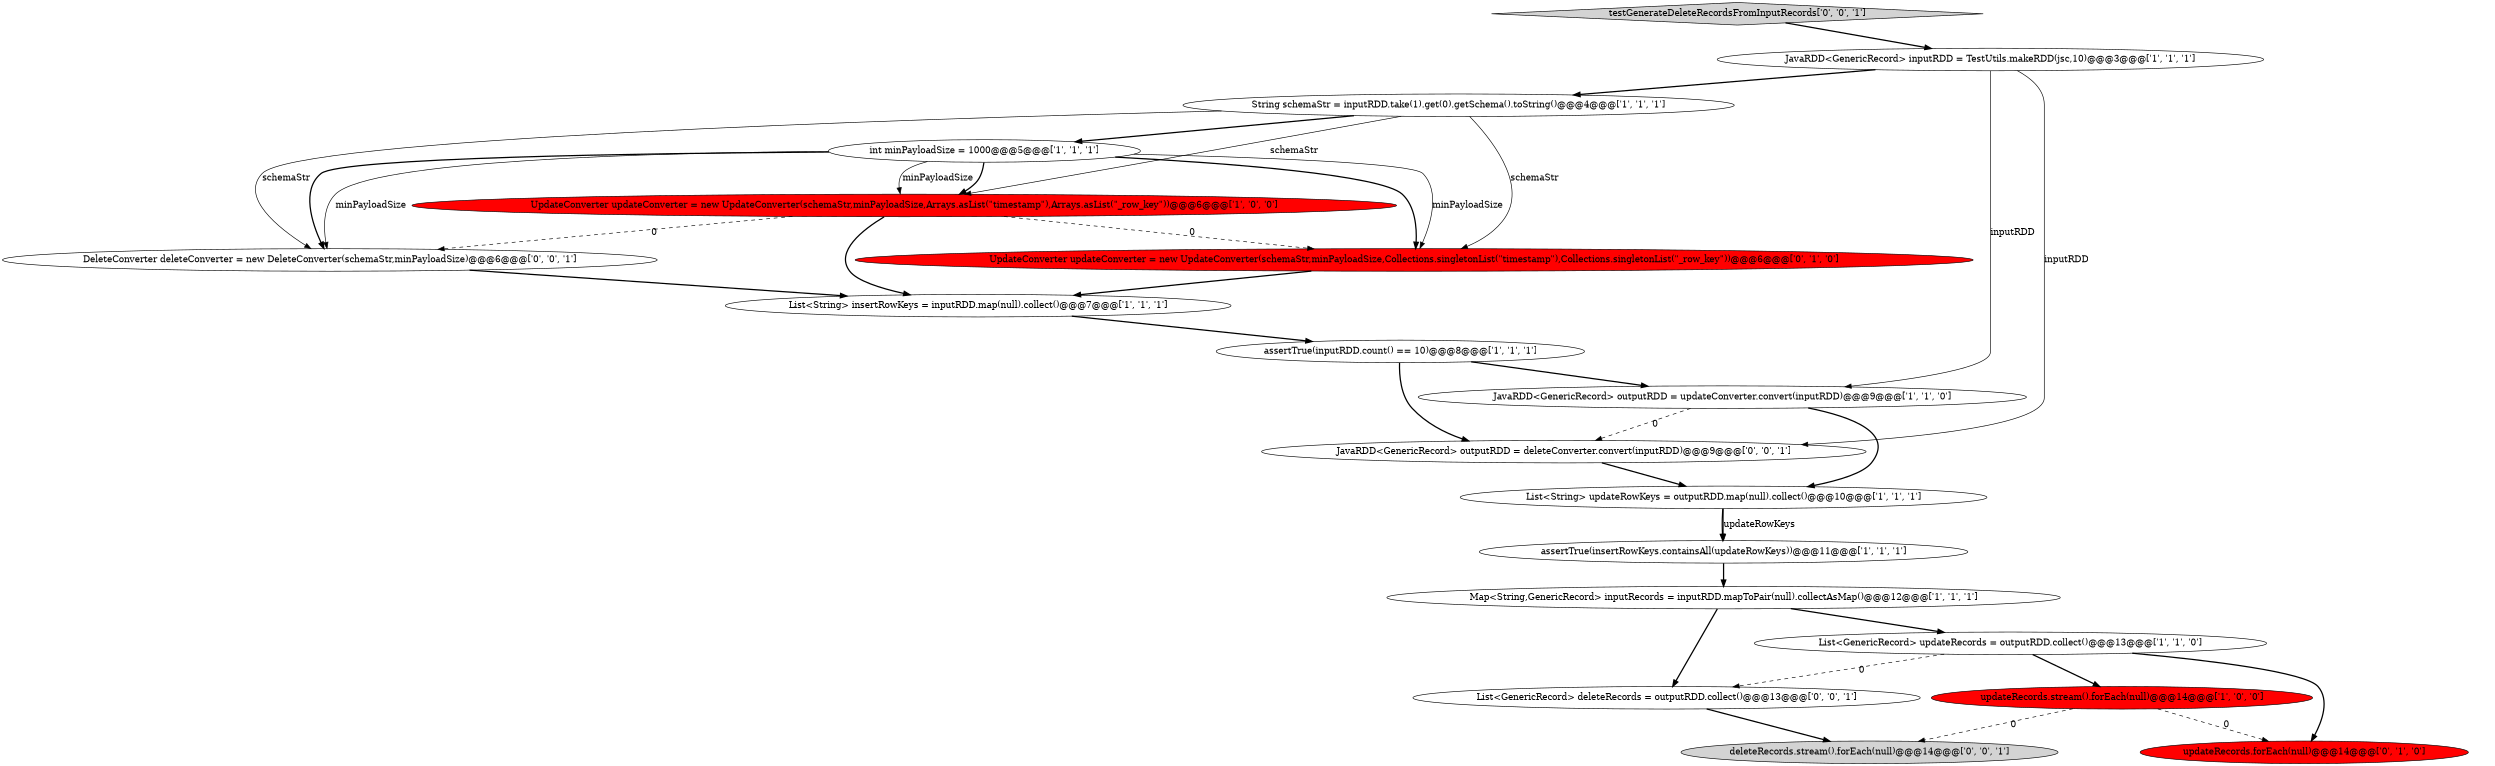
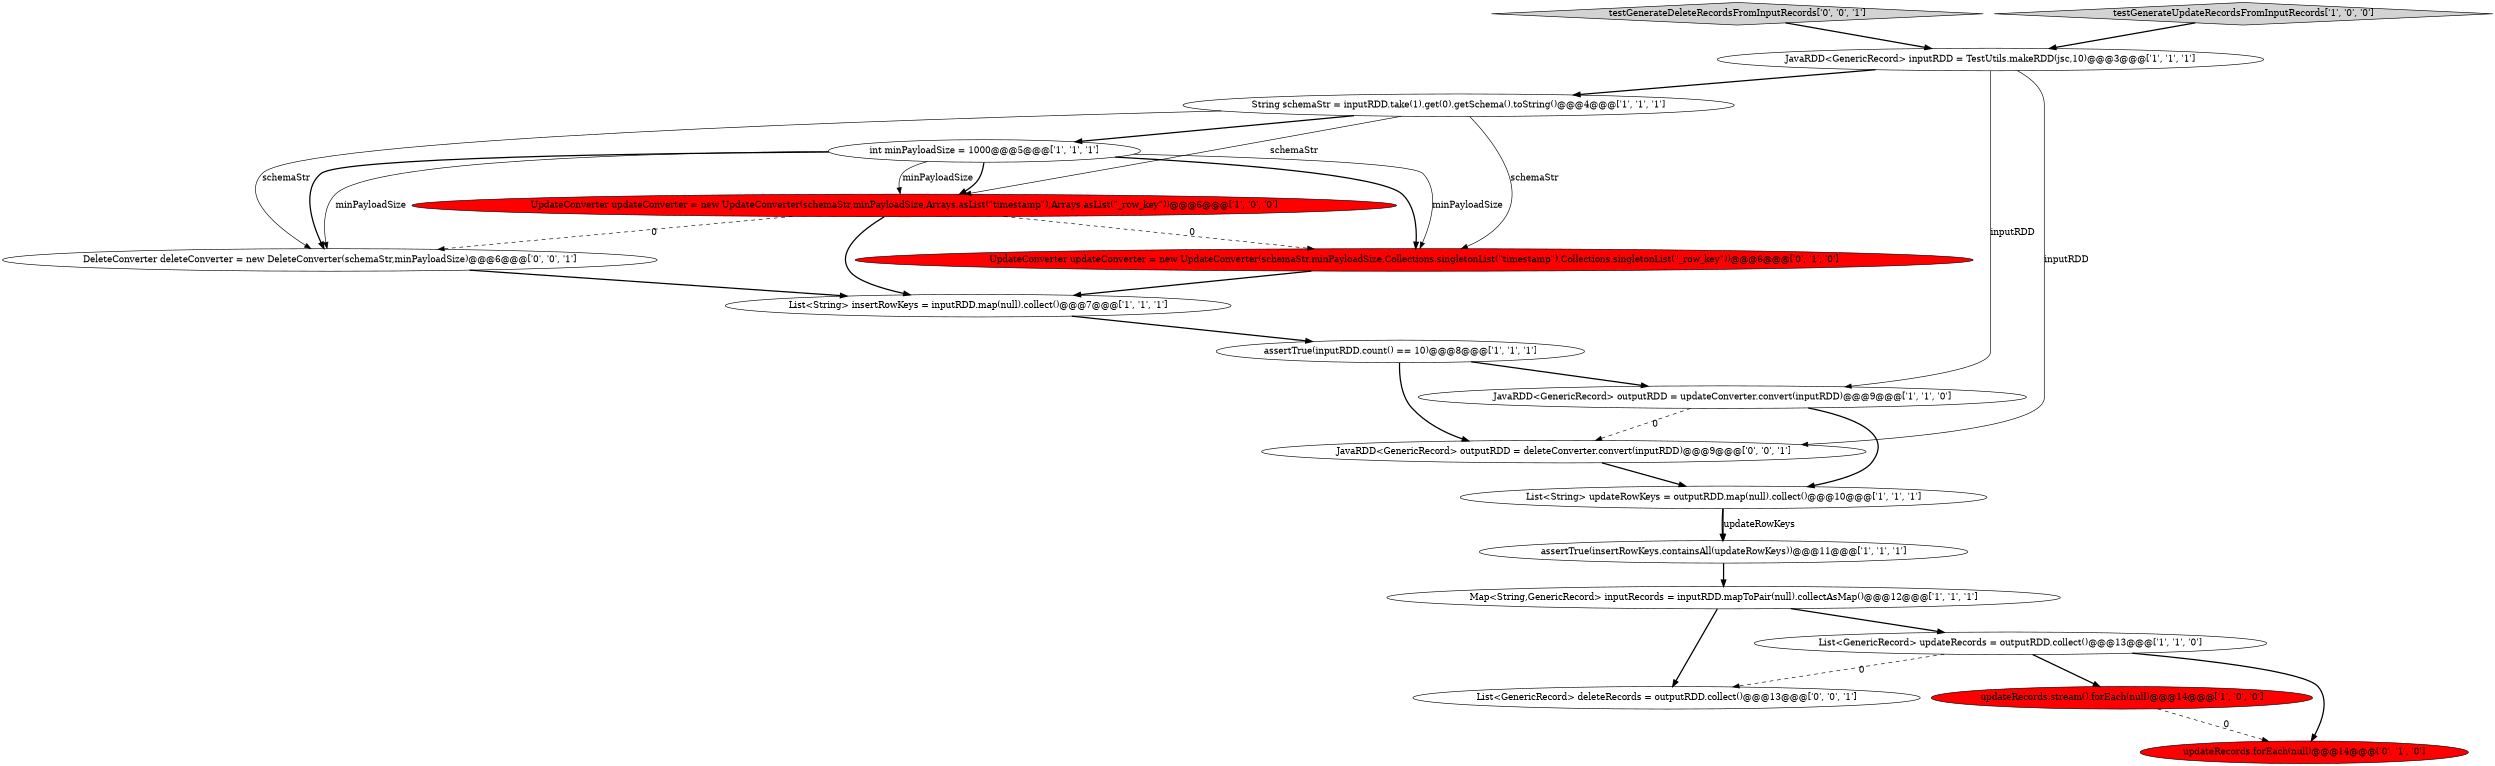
none -> (2243, 14)
(1870, 752) -> none
